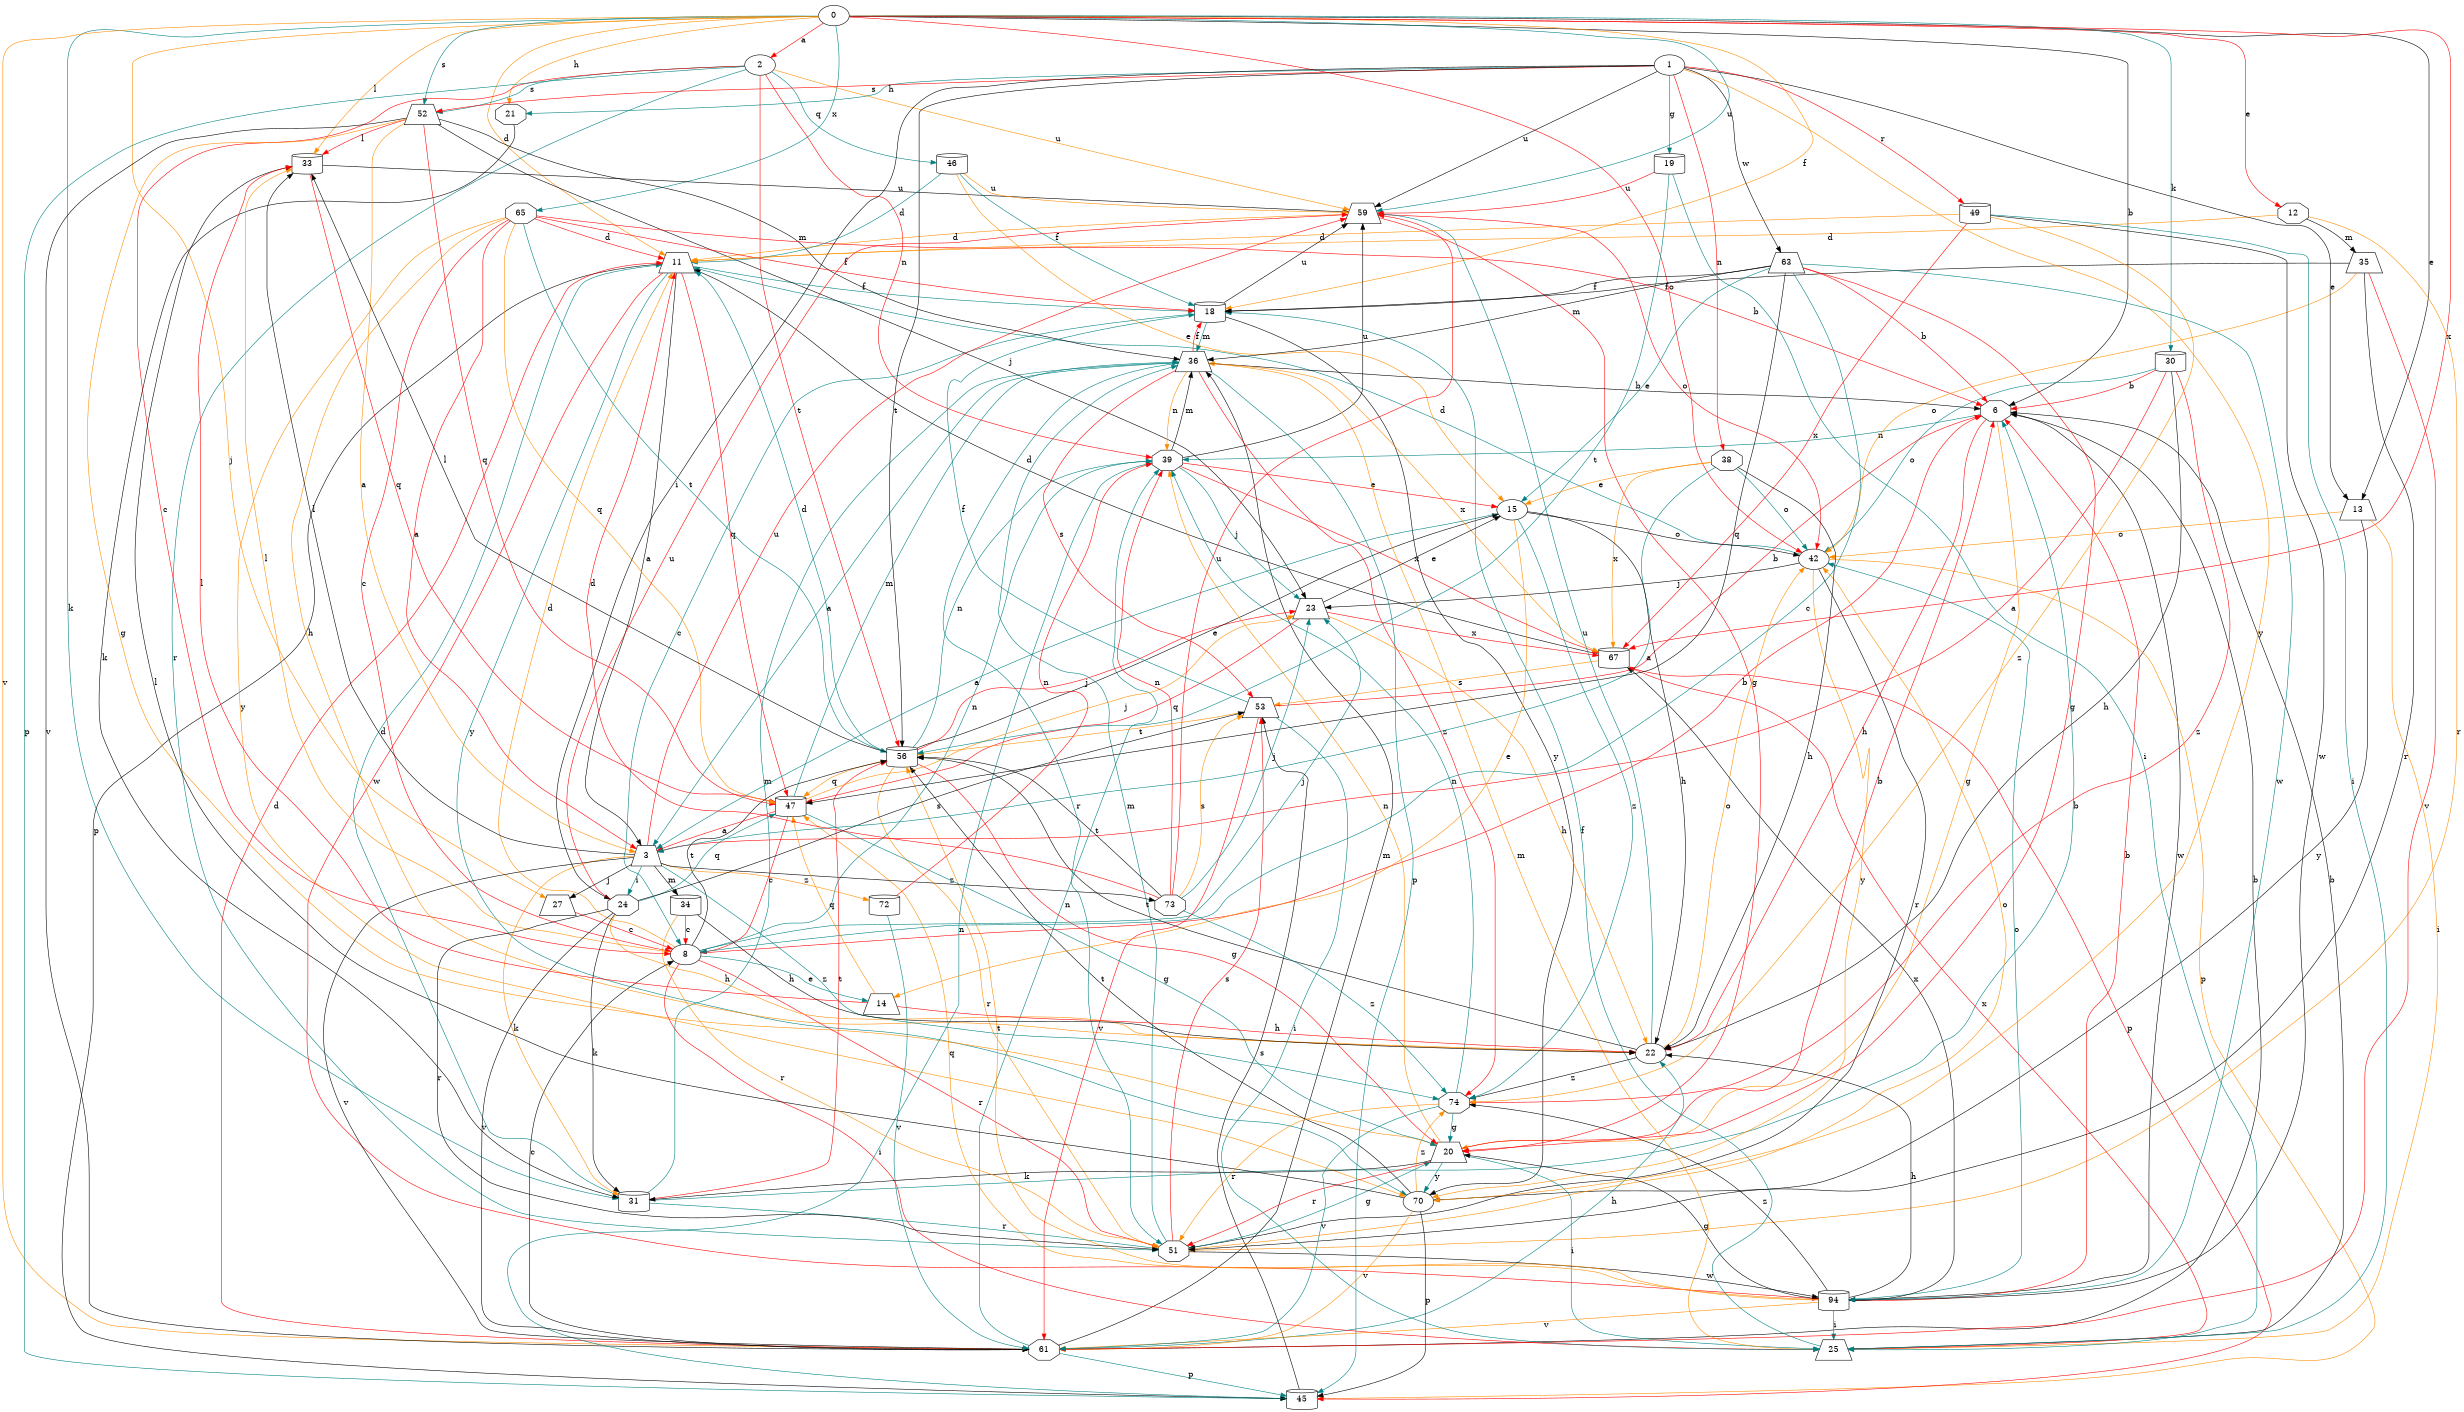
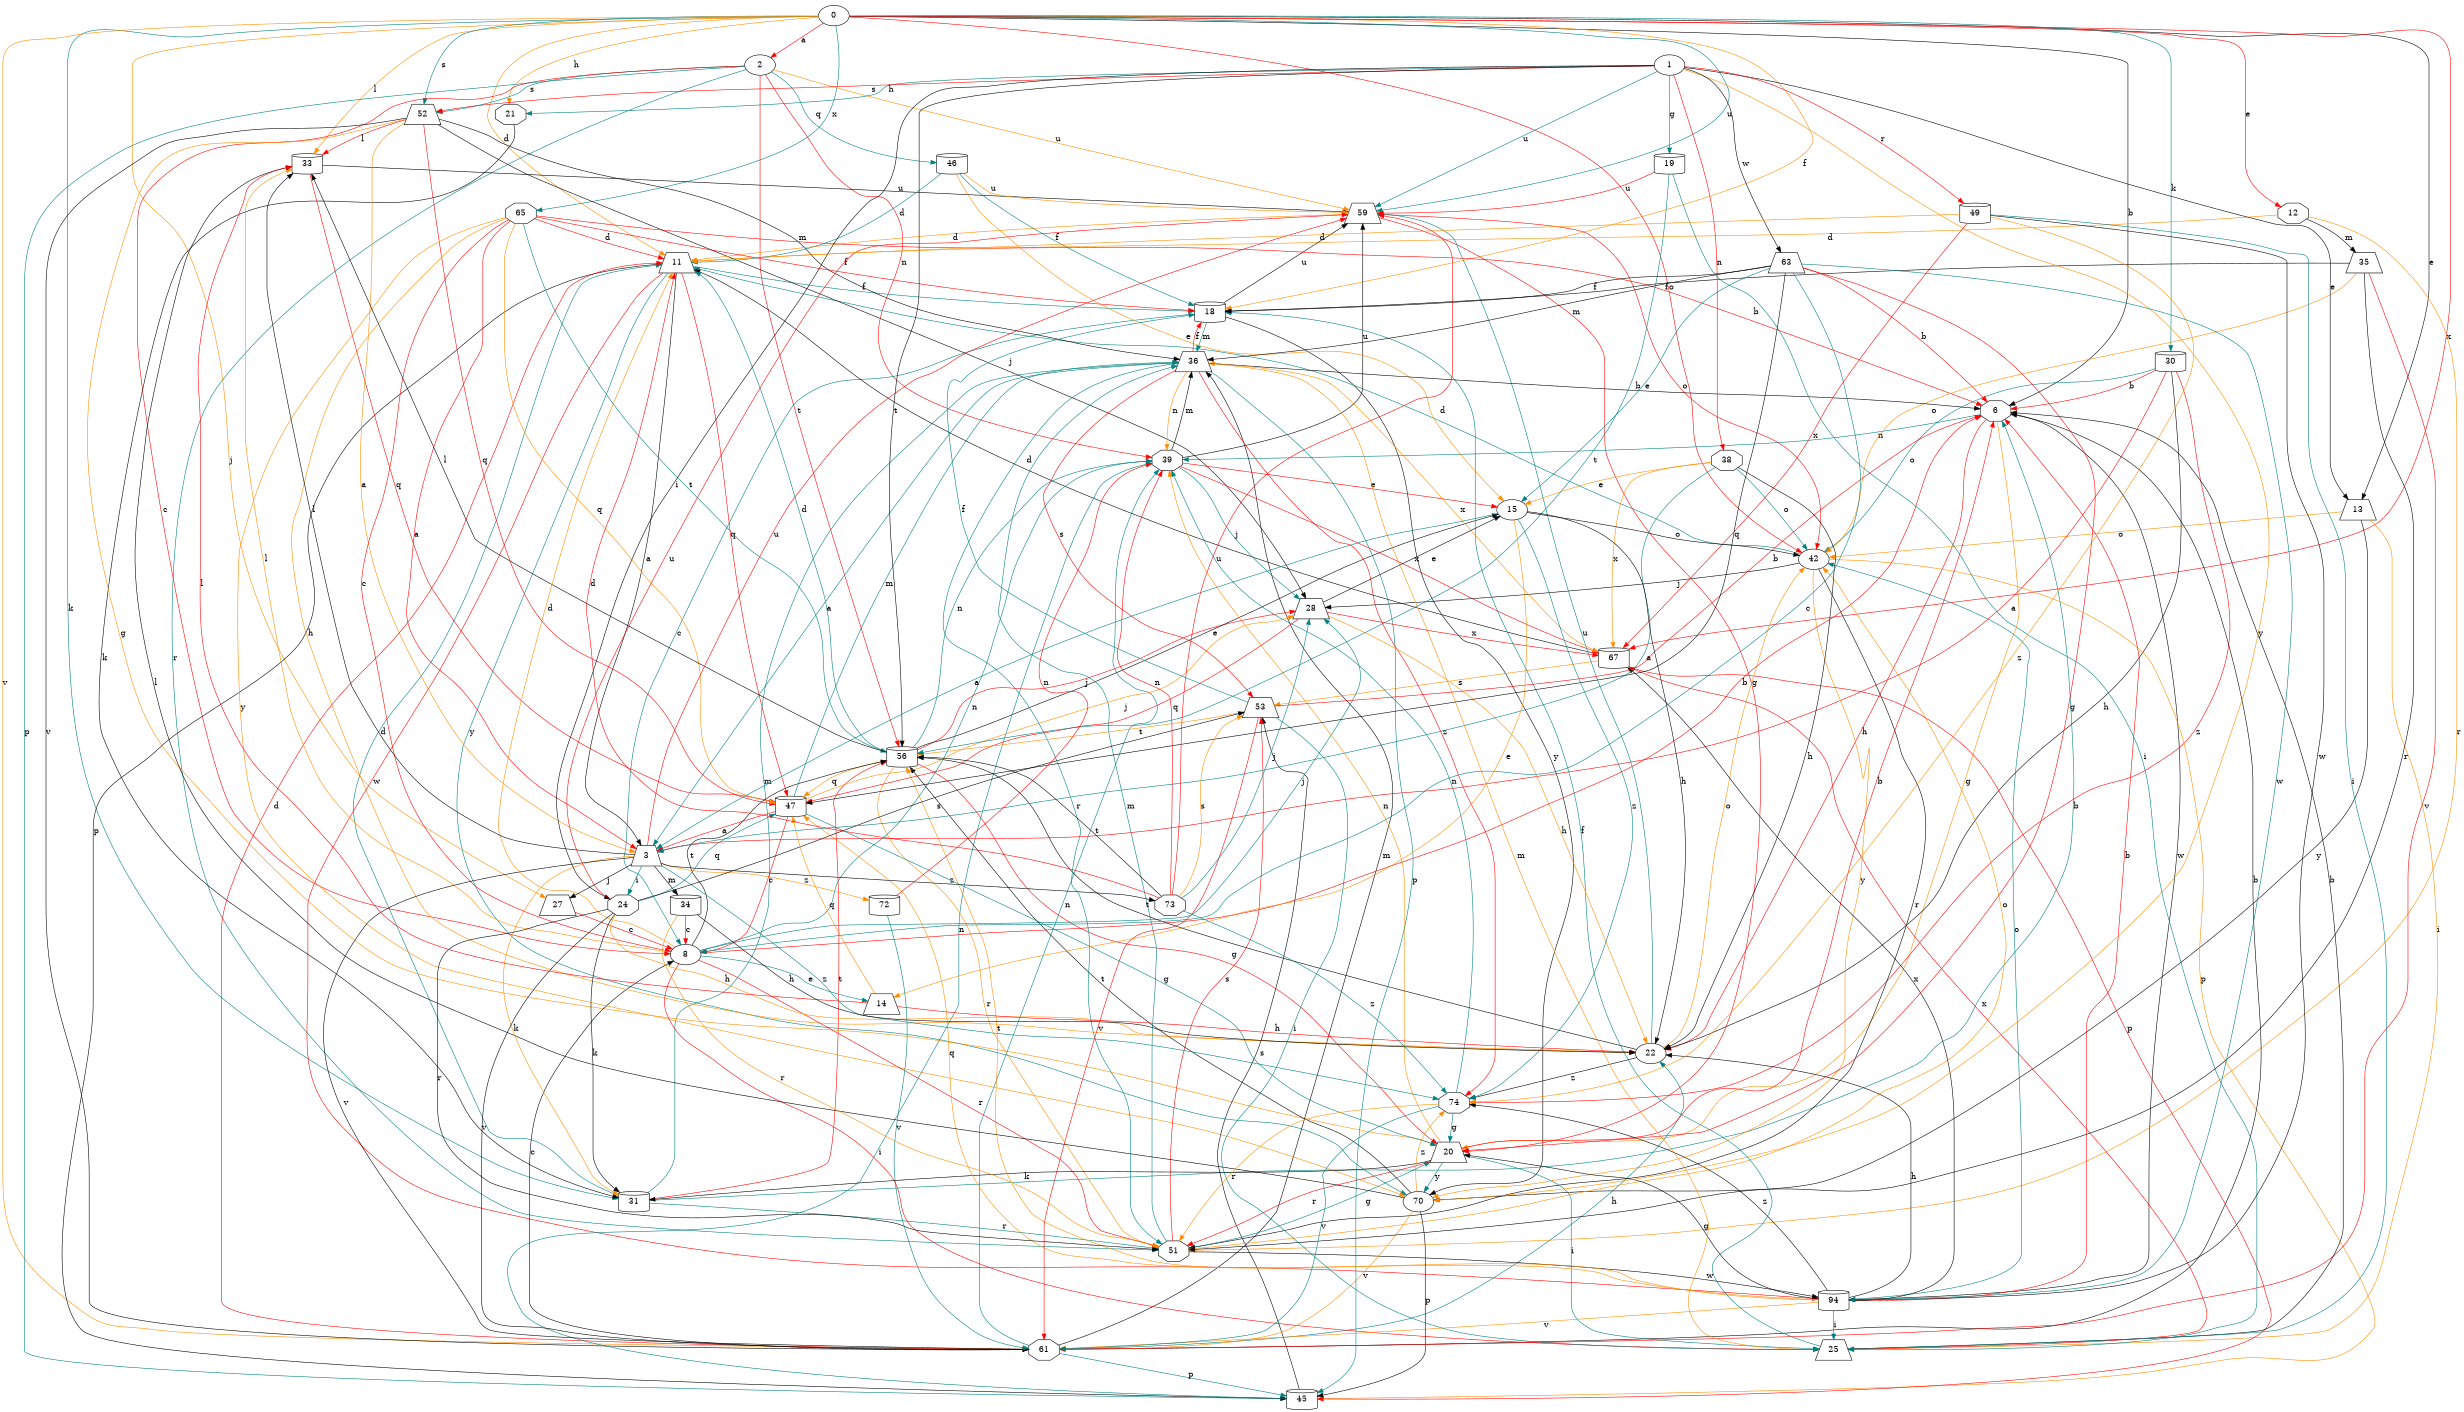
(1519, 138) -> (1519, 138)
(1311, 609) -> (1311, 609)
